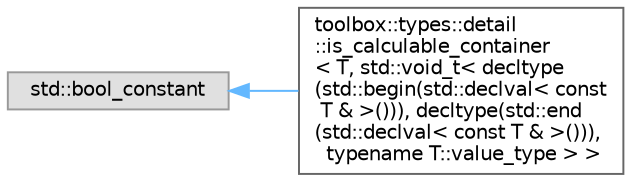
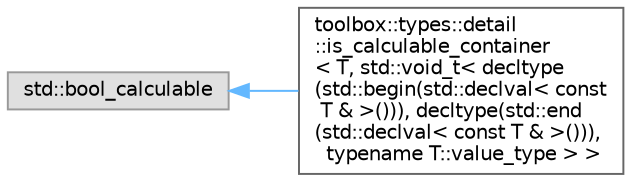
(118, 91) -> (118, 91)
